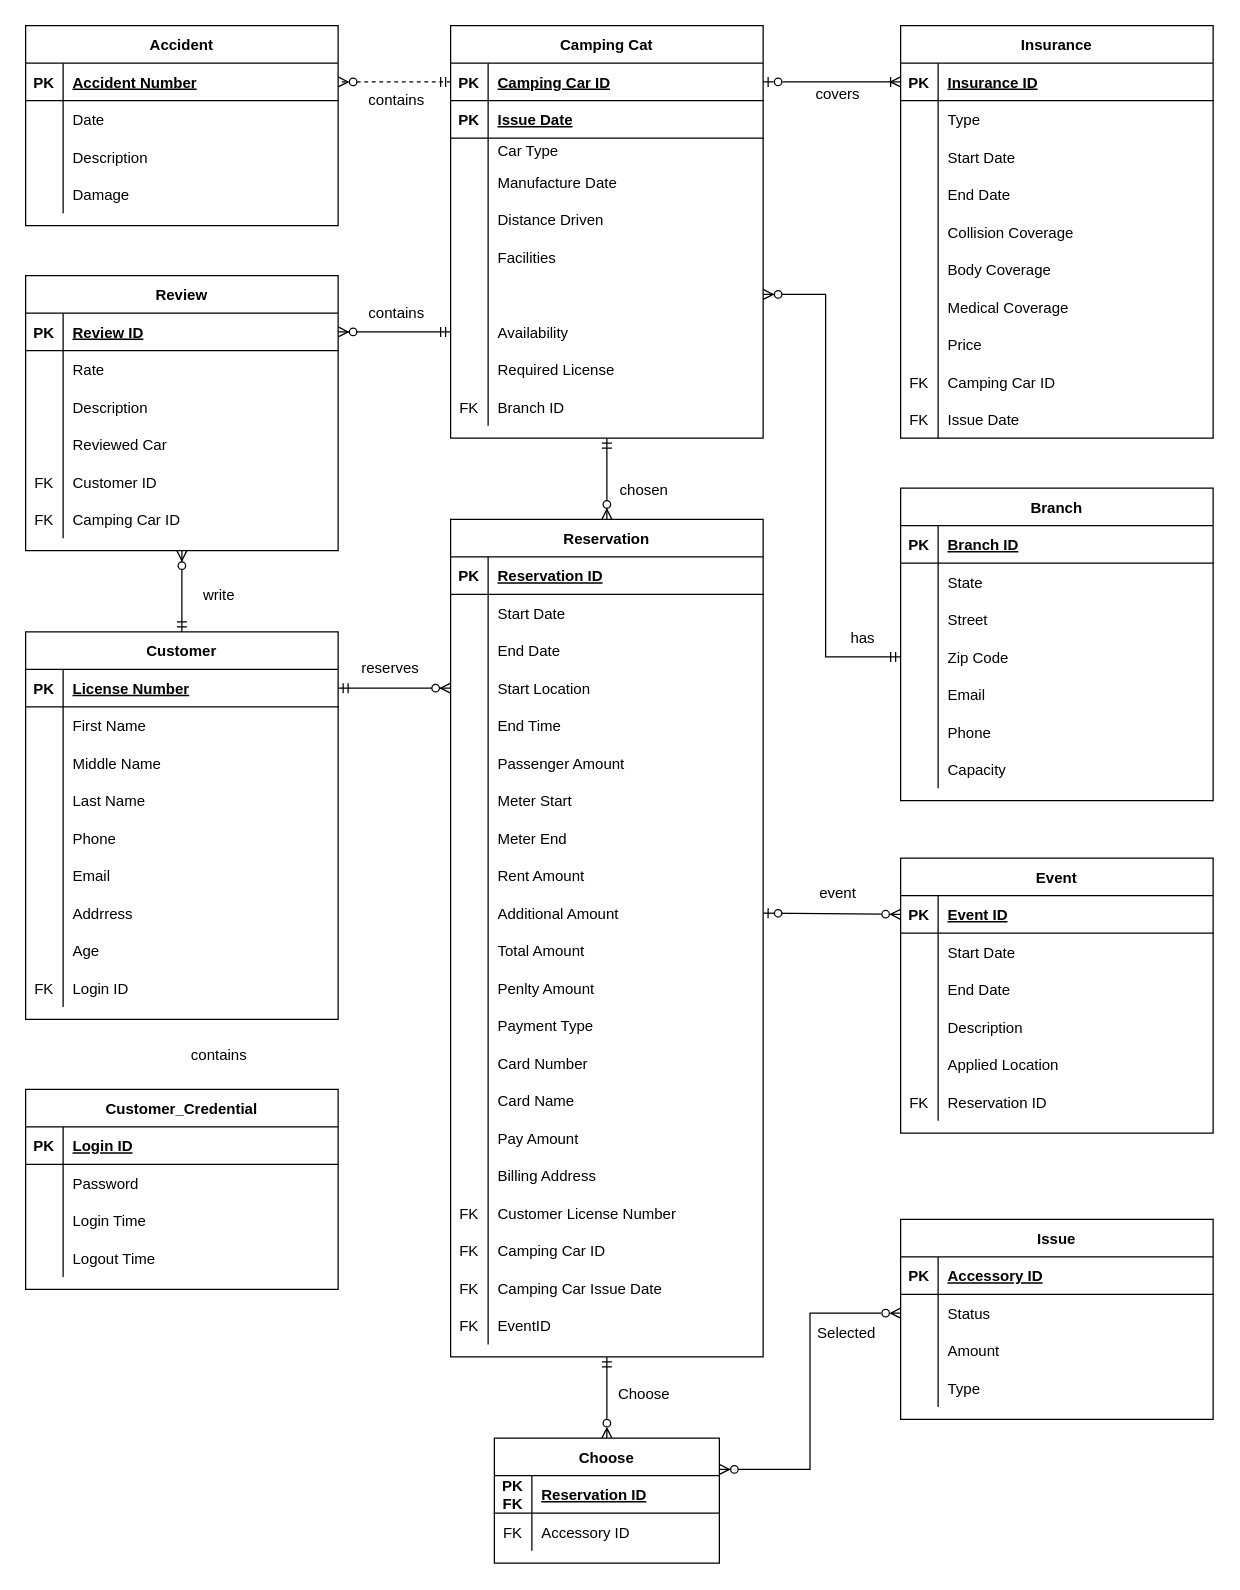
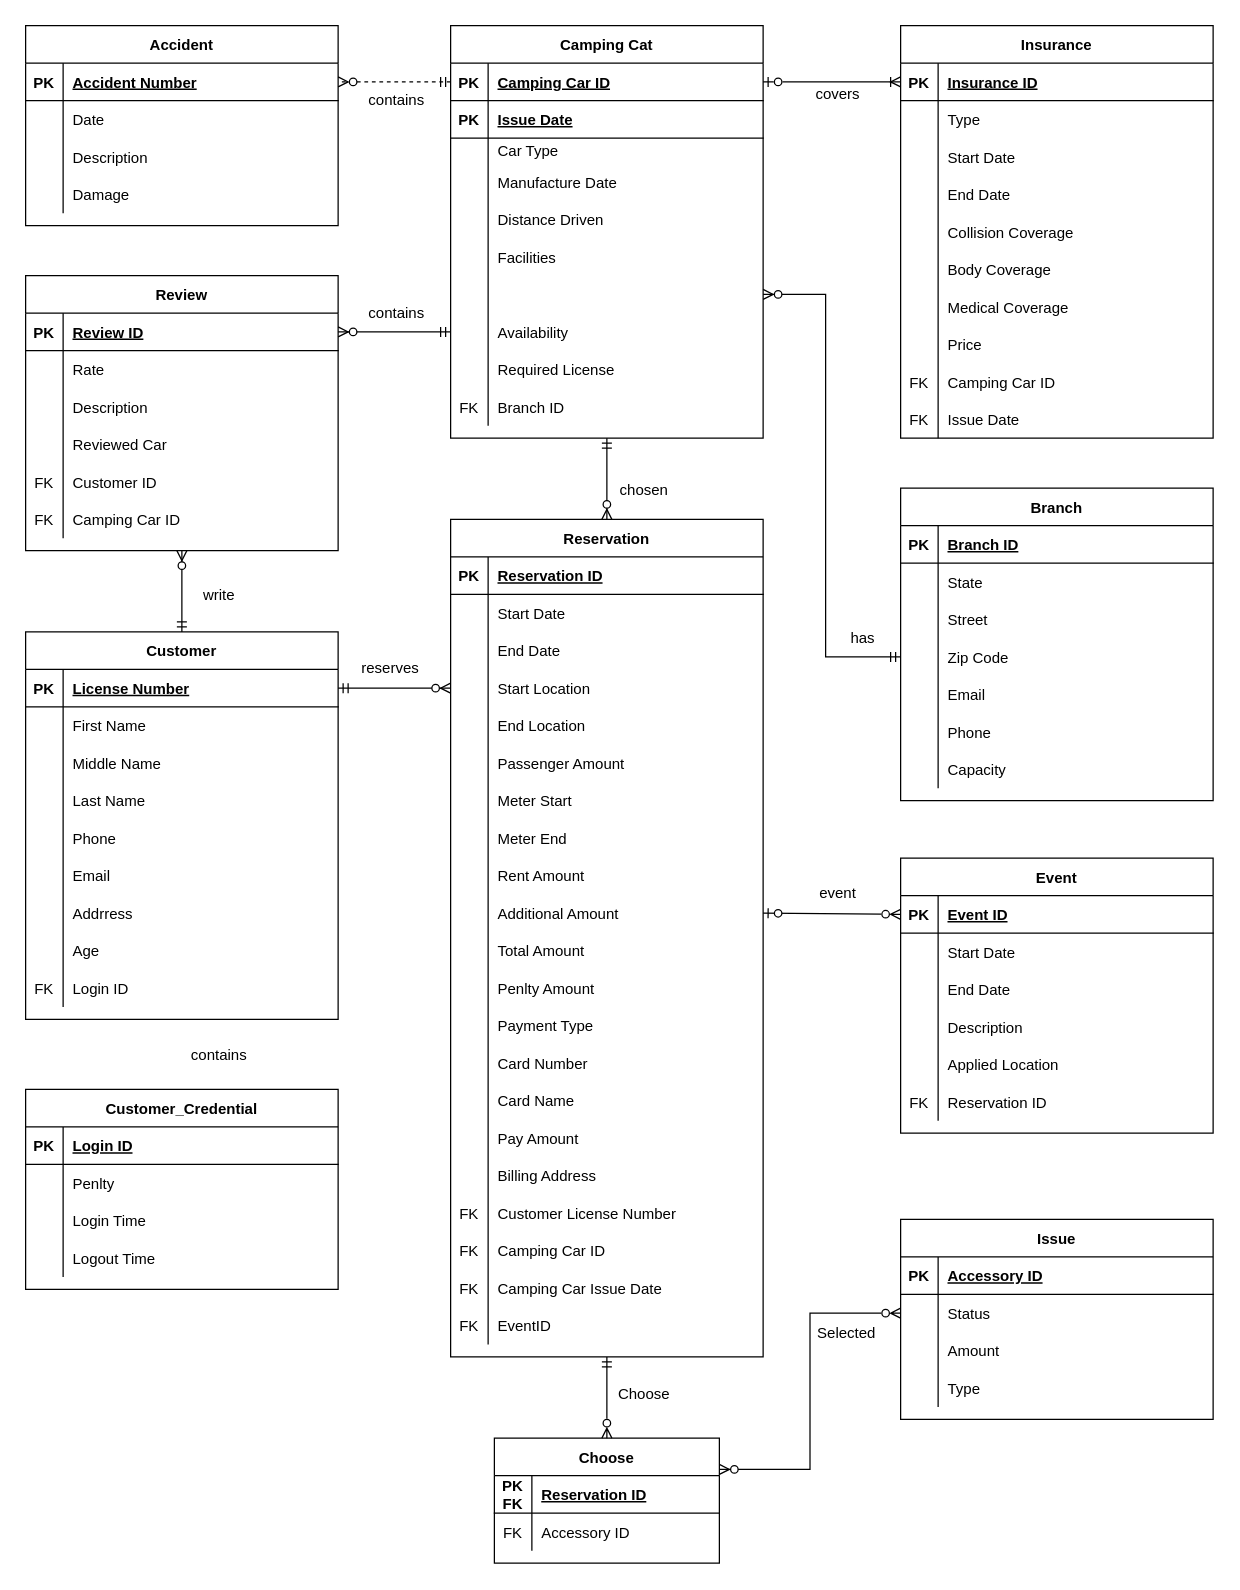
(527, 726) -> (544, 726)
(106, 1184) -> (96, 1184)
